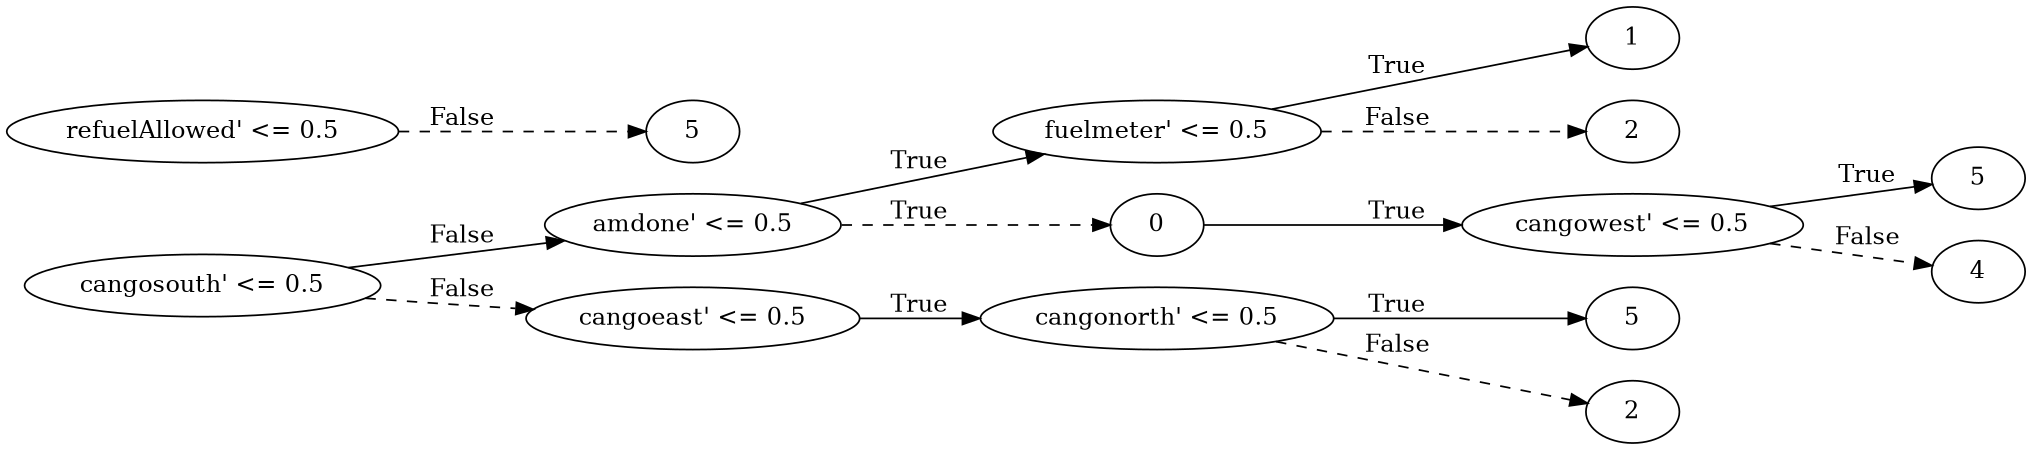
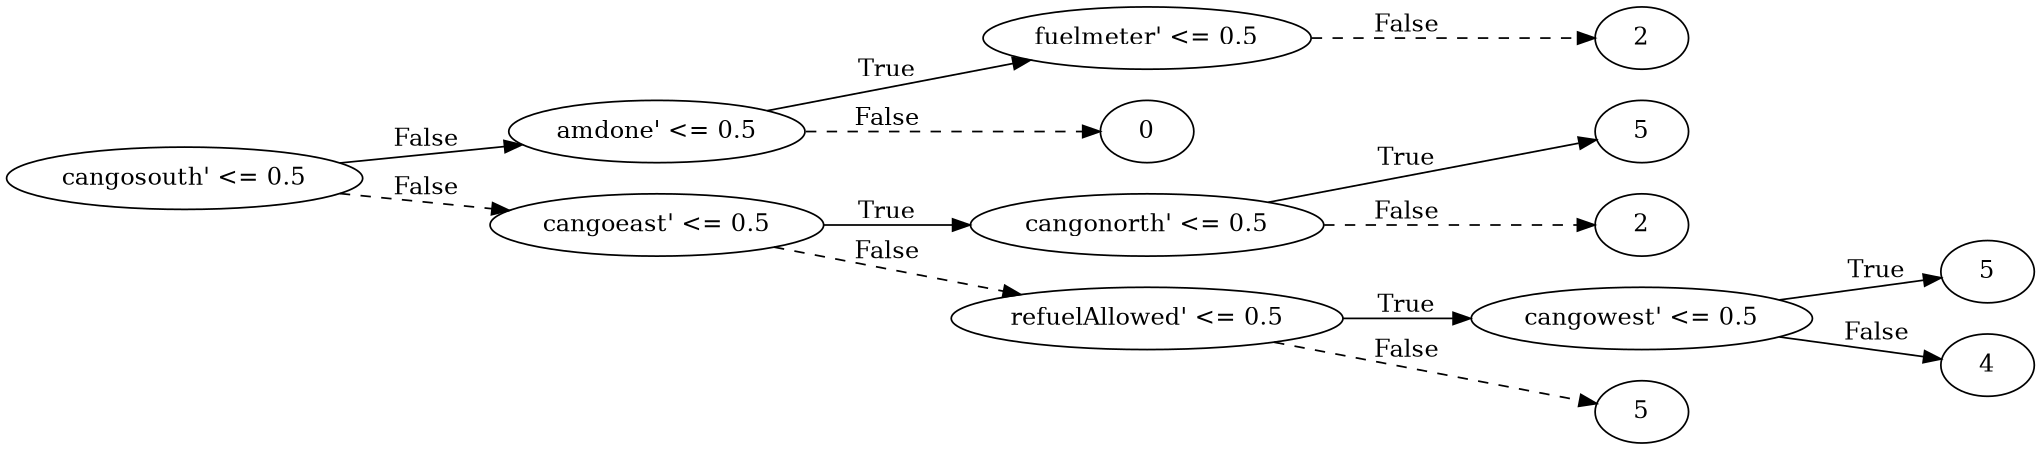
(1633, 38) -> none
(920, 212) -> (887, 119)
(1324, 225) -> (1398, 318)
(1842, 253) -> (1851, 347)
none -> (889, 269)
